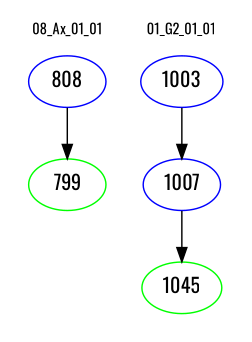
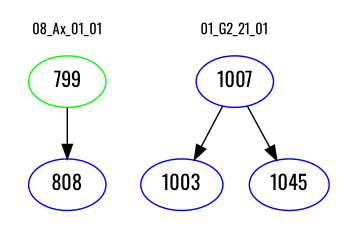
(182, 31) -> (235, 31)
(67, 126) -> (67, 126)
(182, 126) -> (212, 126)
(182, 288) -> (289, 185)
